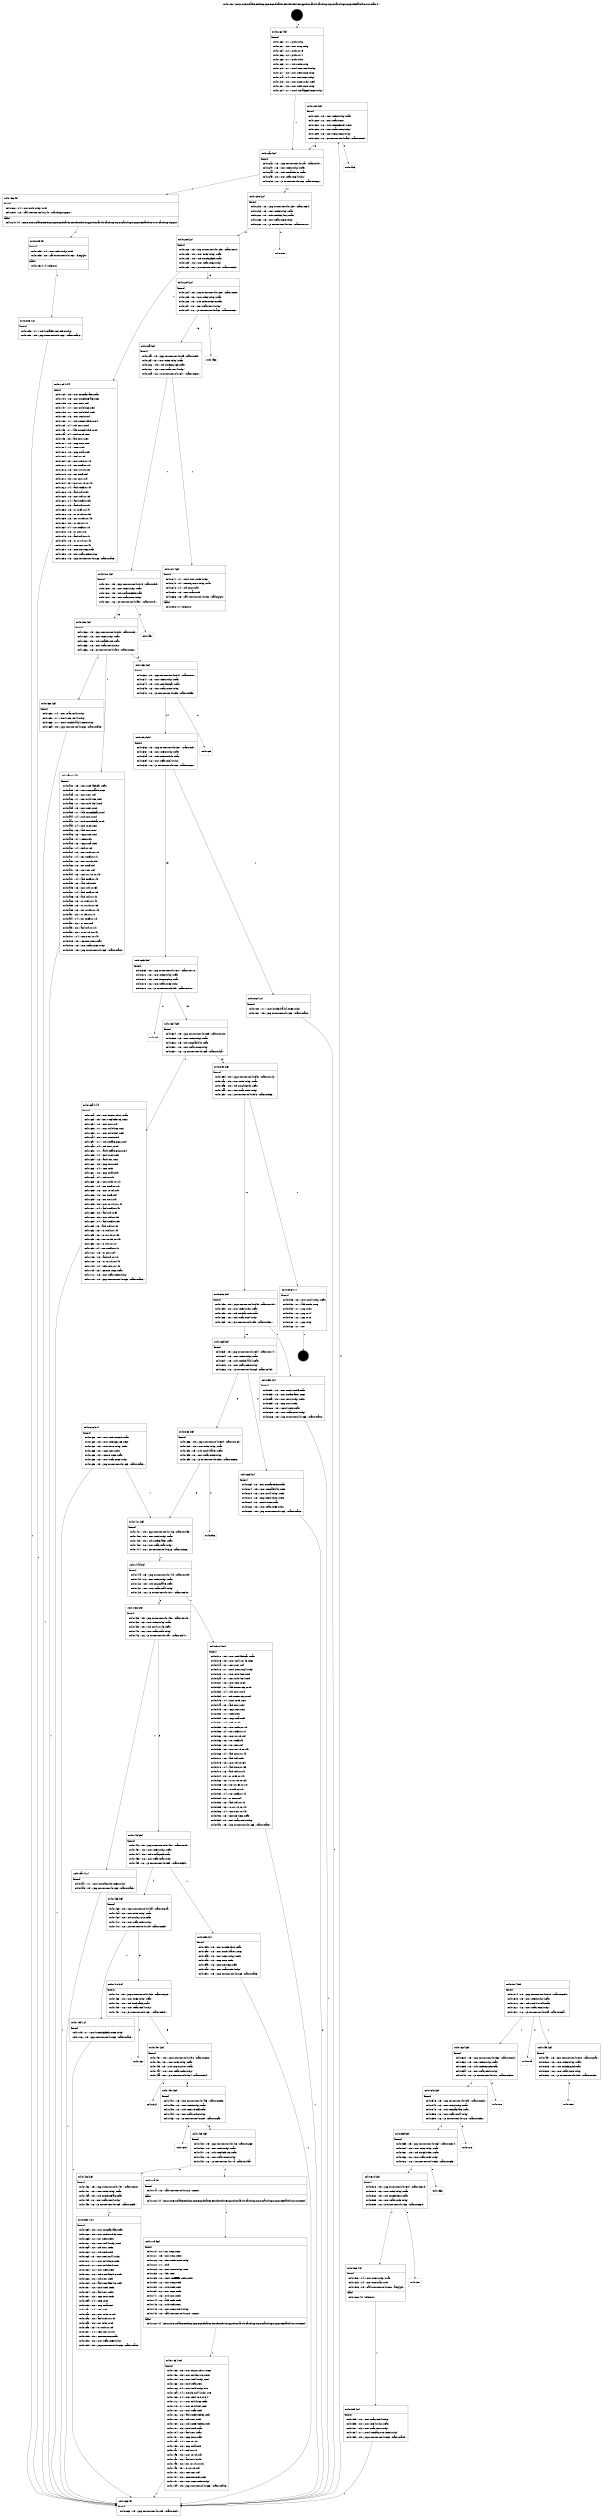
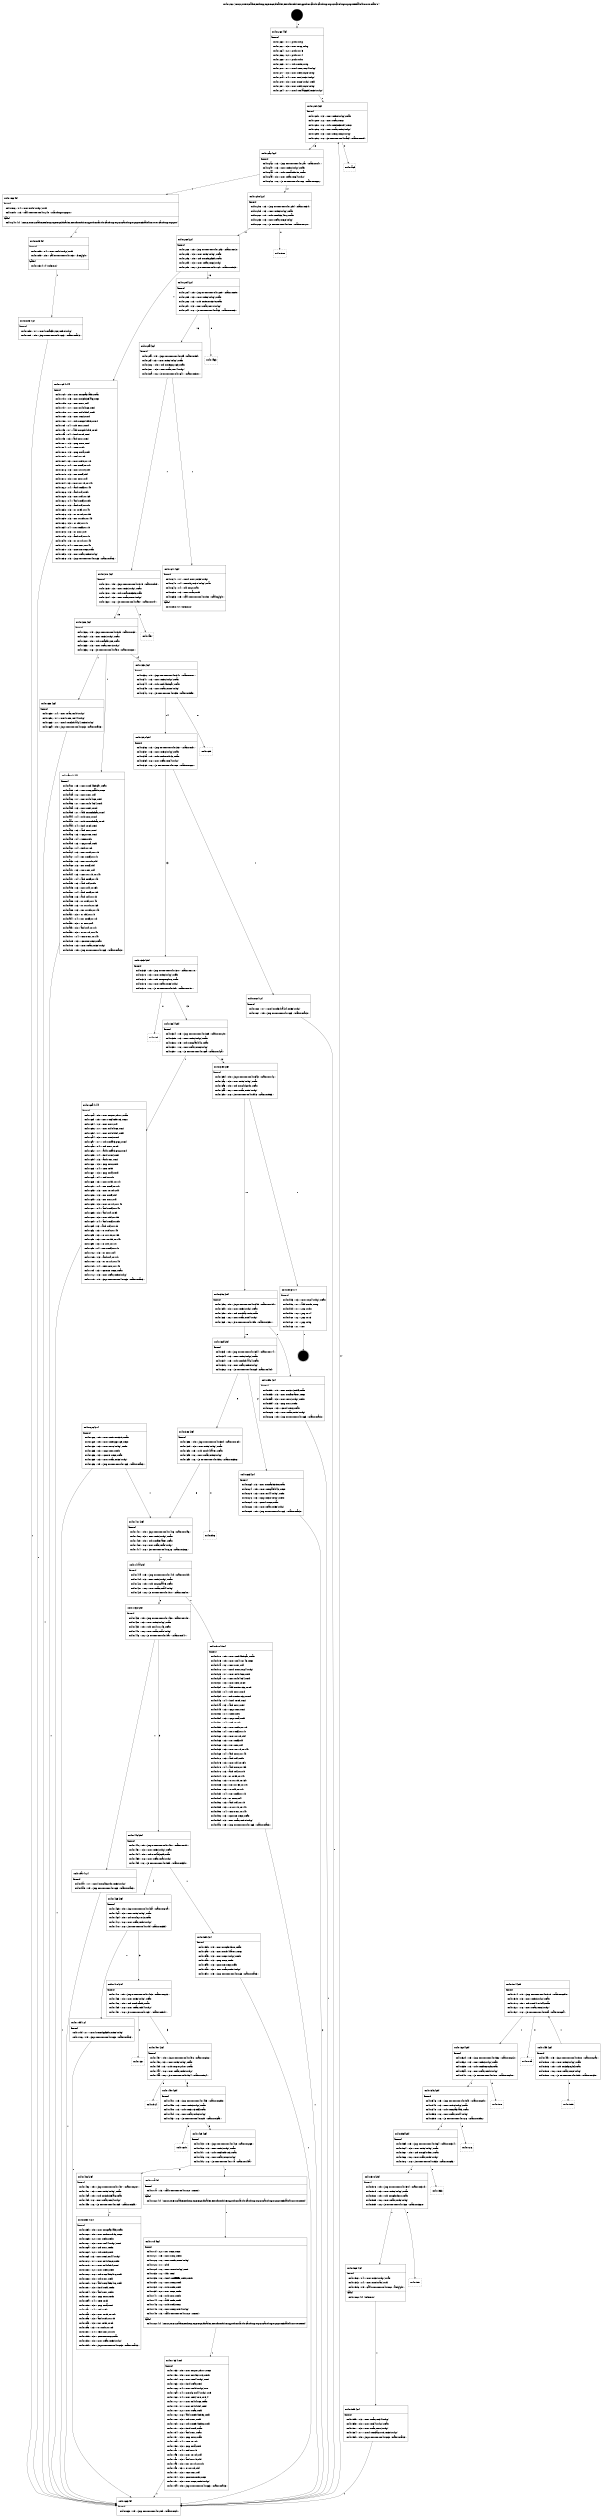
(294, 122) -> (321, 98)
(542, 2030) -> (556, 2031)
